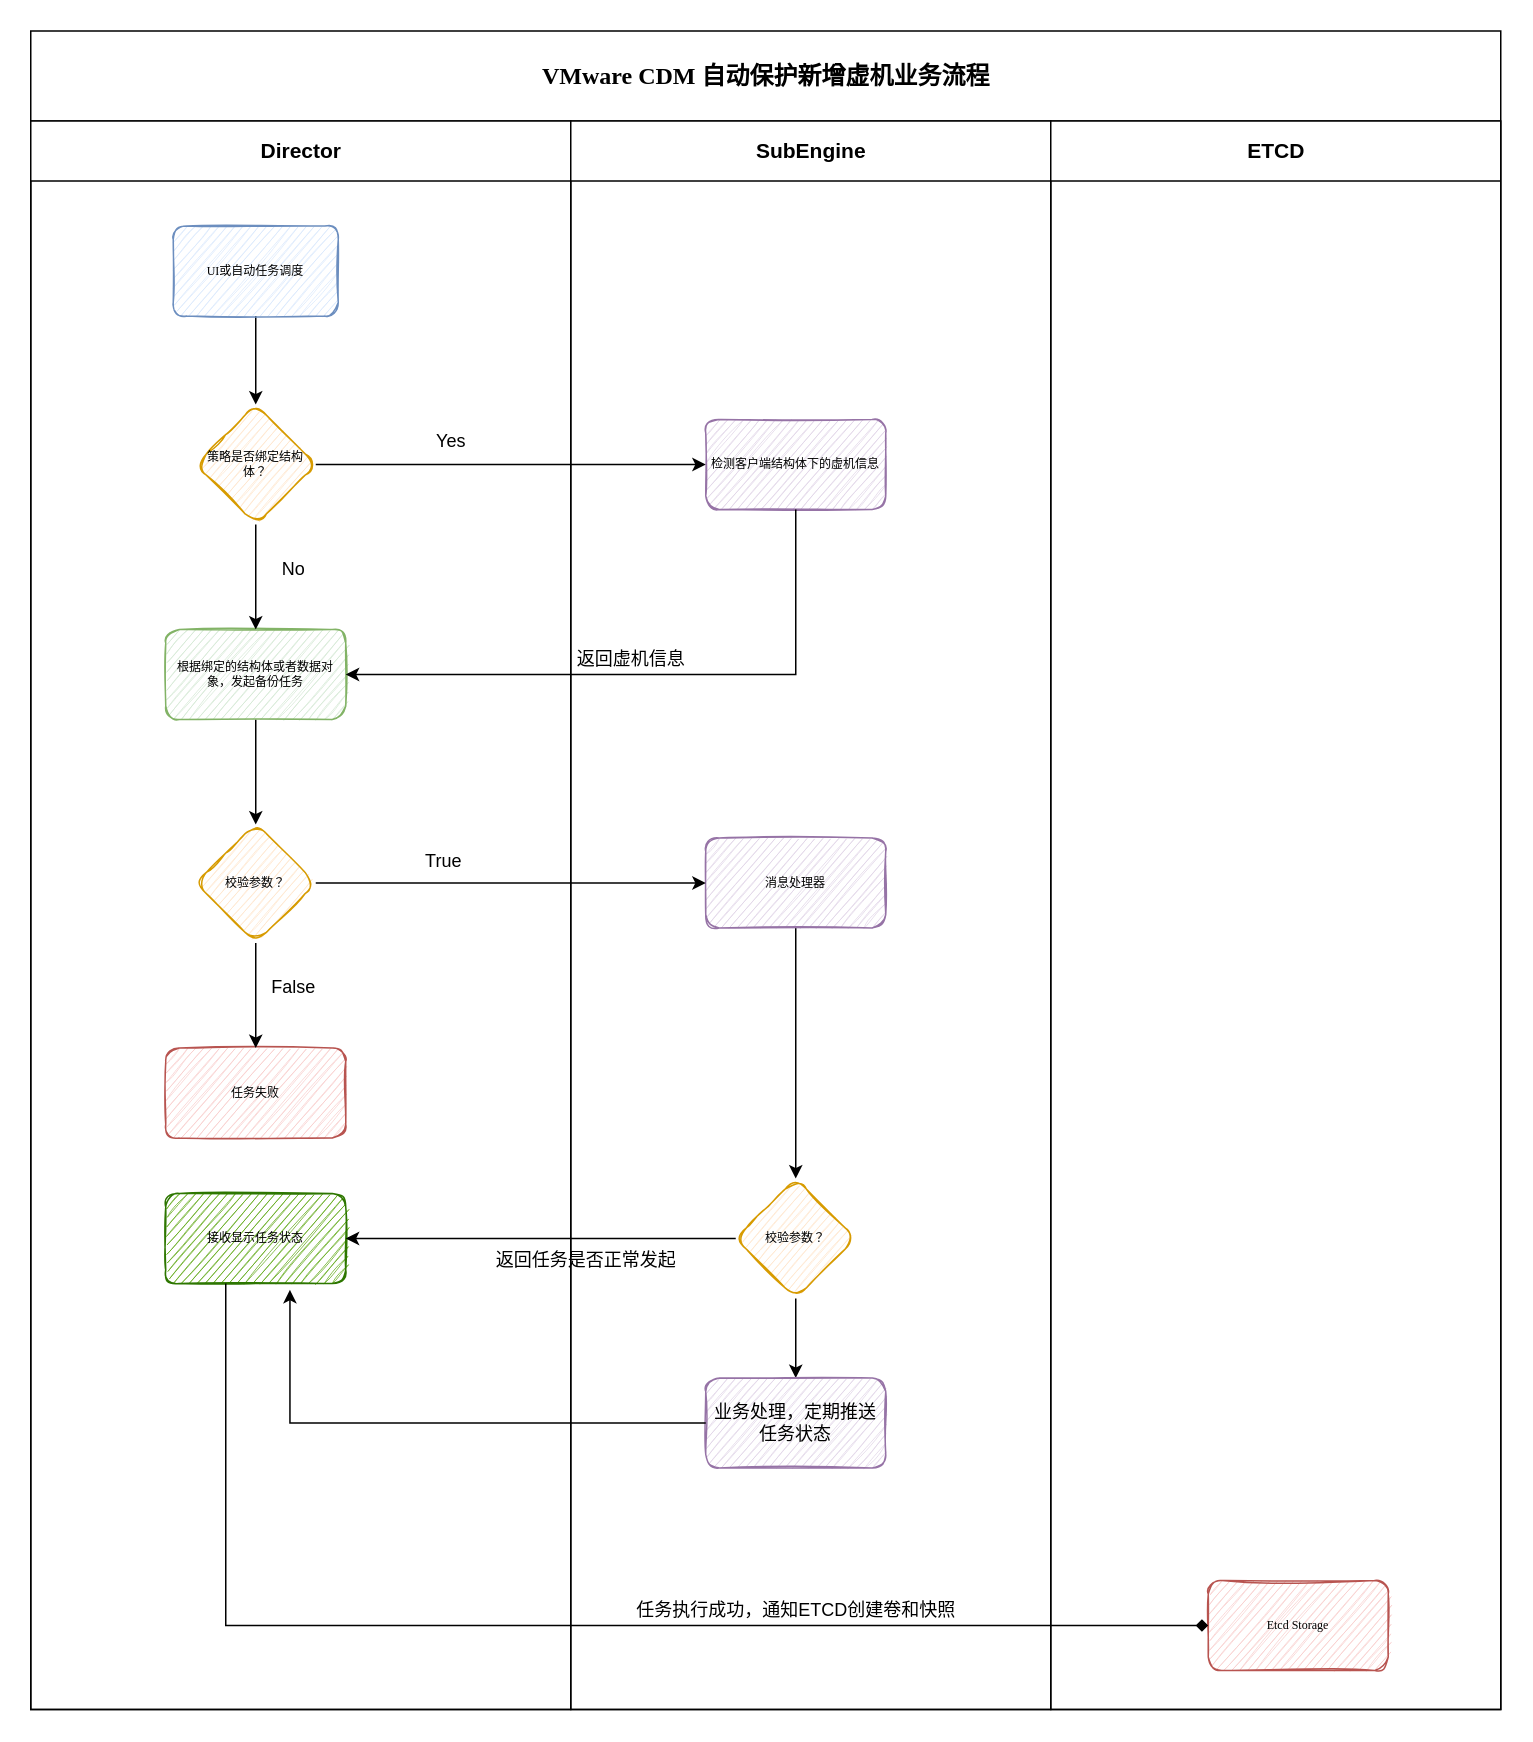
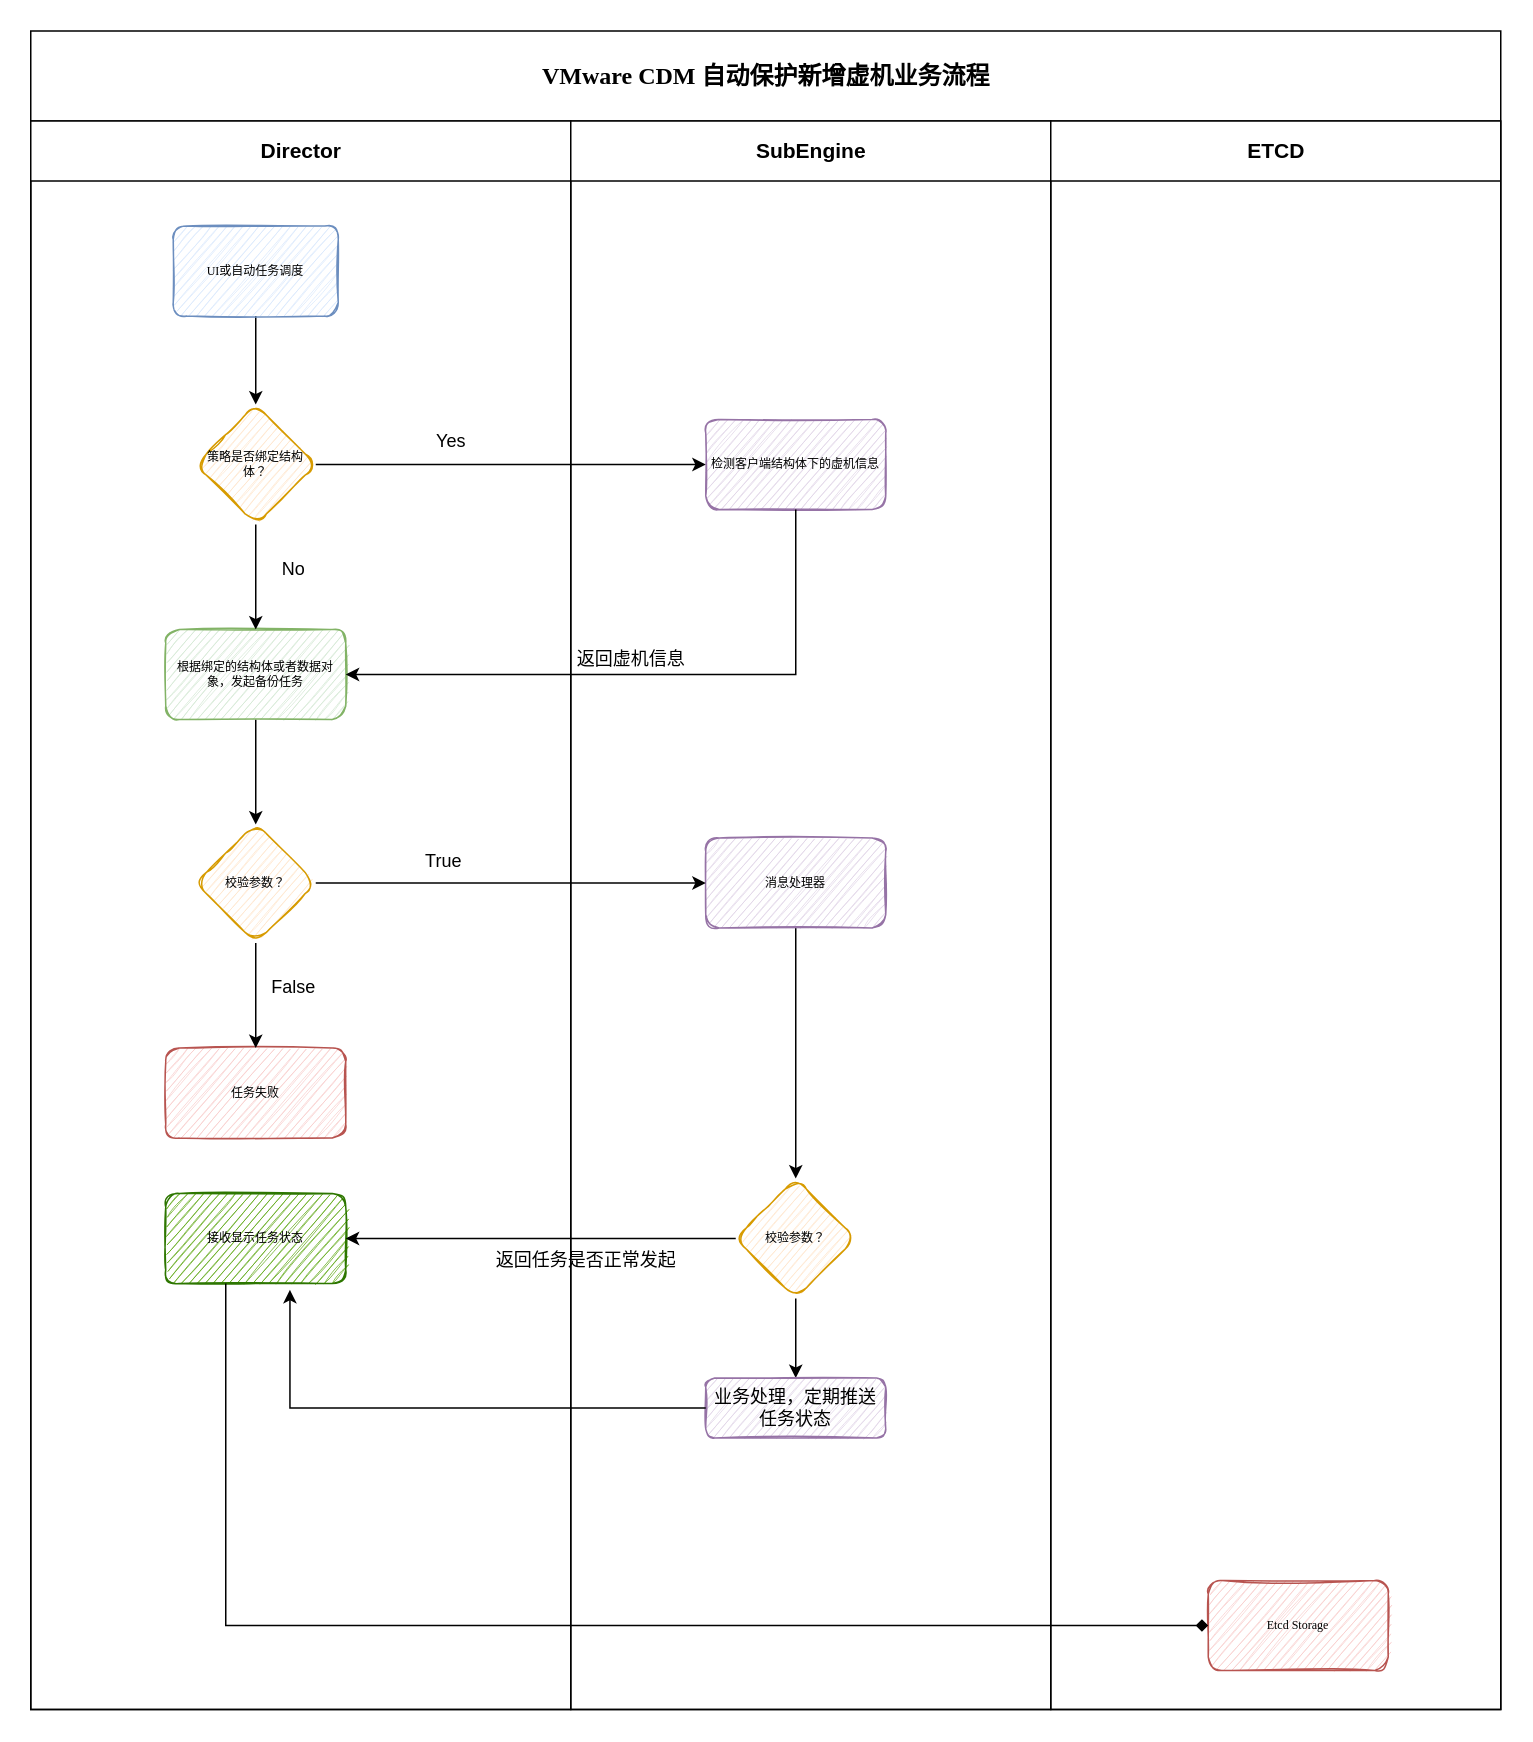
(796, 1423) -> (796, 1408)
(796, 1610) -> none
